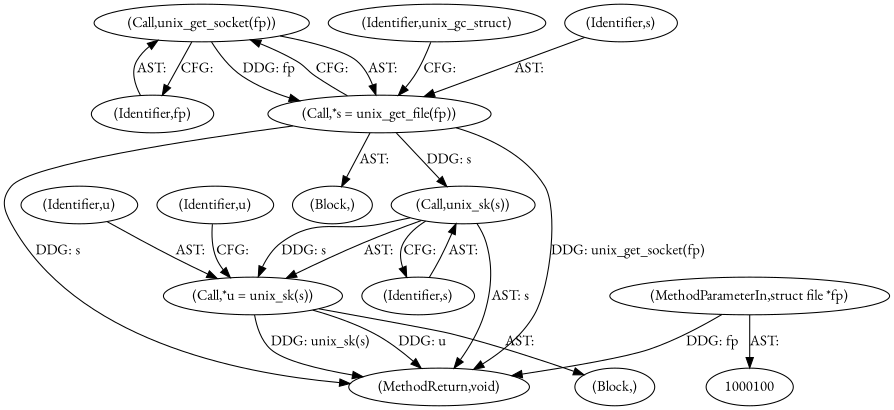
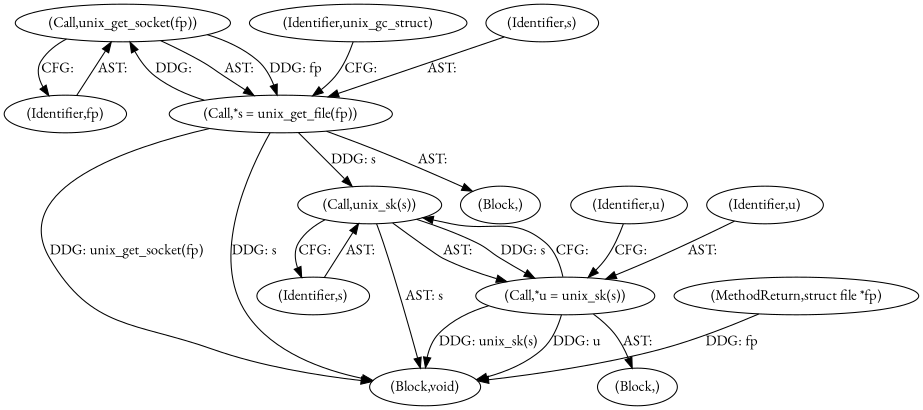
(334, 69) -> (176, 69)
none -> (511, 227)
(750, 296) -> (796, 296)
(439, 387) -> (425, 387)
(750, 387) -> none
